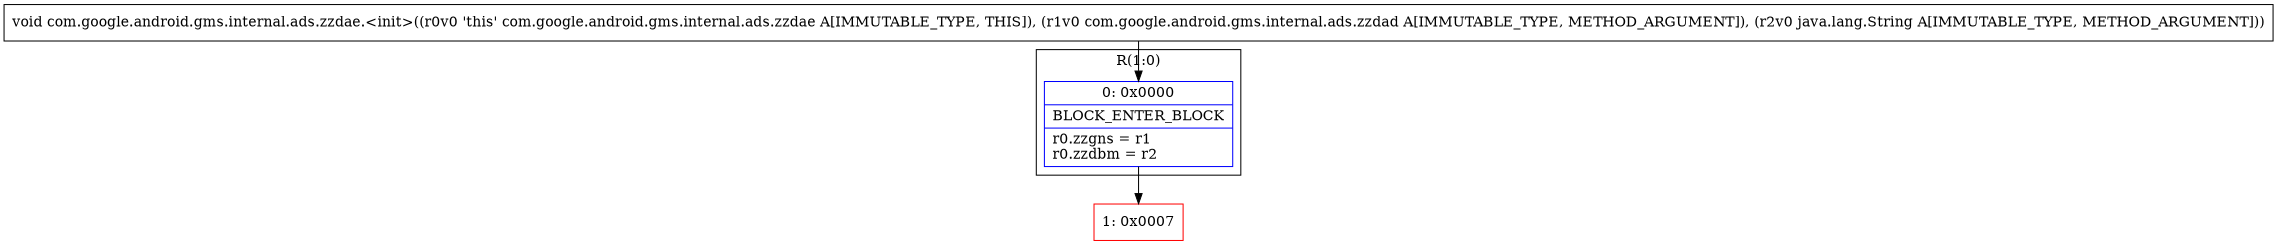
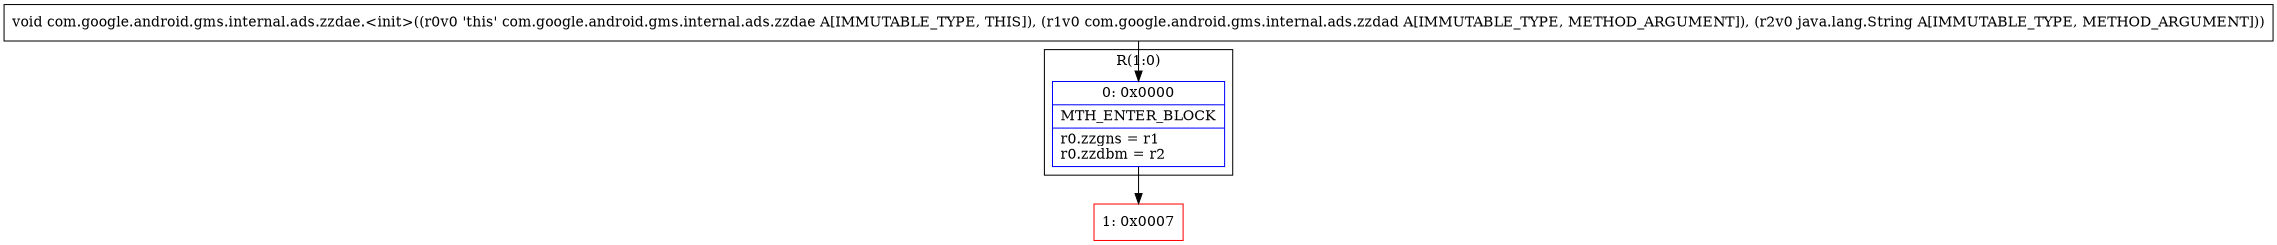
(1139, 116) -> (1139, 116)
